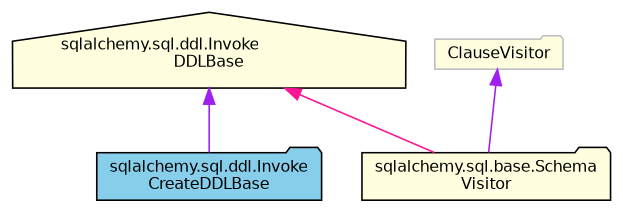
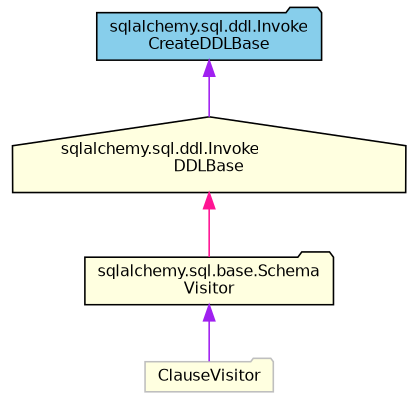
(492, 119) -> (209, 341)
(209, 128) -> (209, 97)
